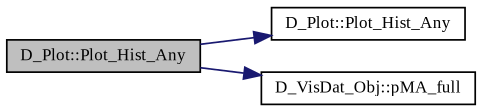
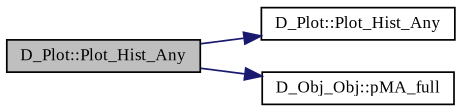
(368, 88) -> (358, 88)
